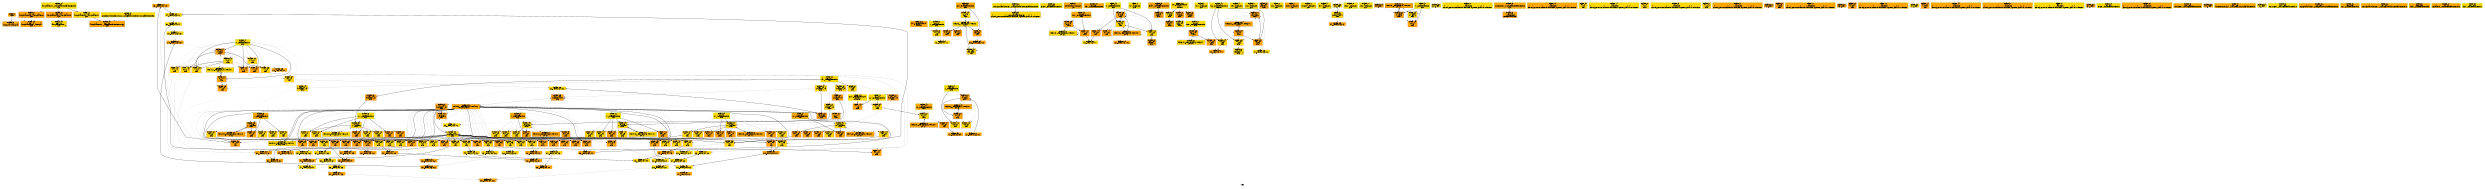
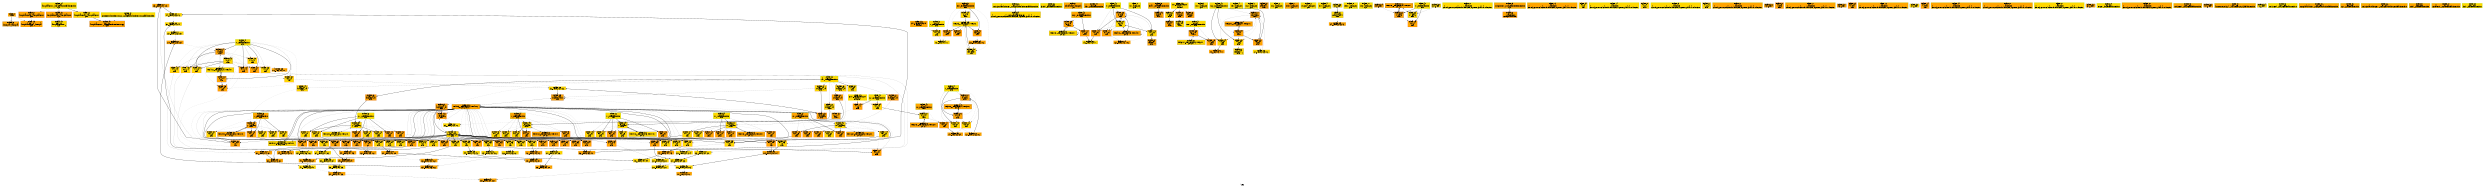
(242, 58) -> none
none -> (557, 92)
(782, 134) -> none
(368, 145) -> (368, 145)
